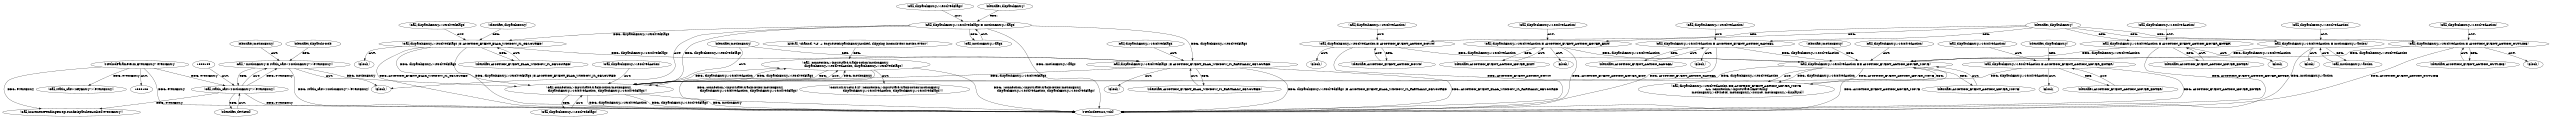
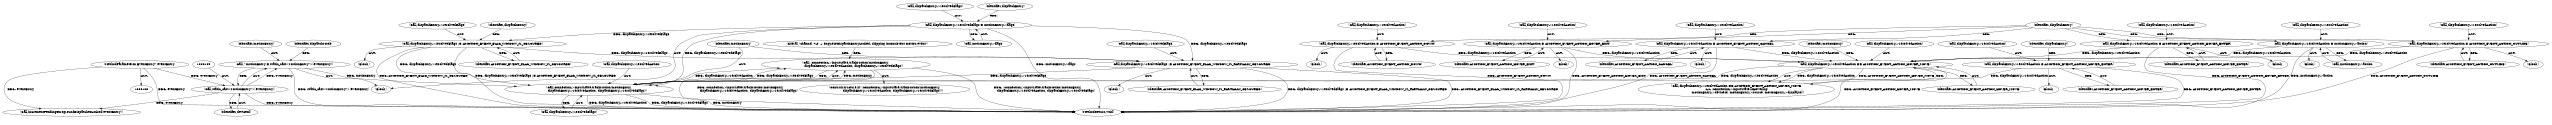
(81, 89) -> none
